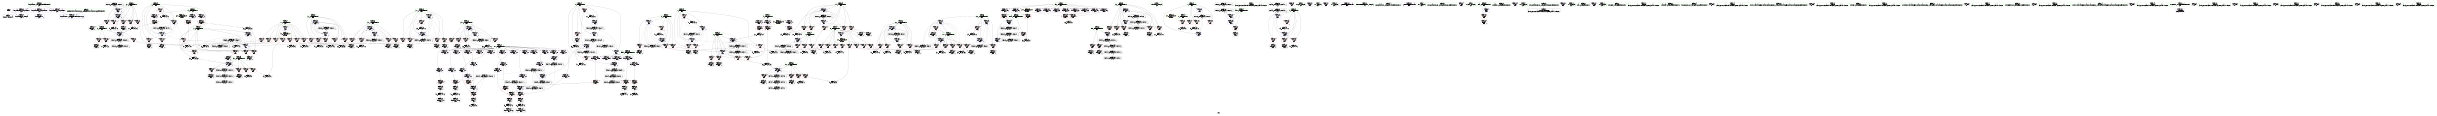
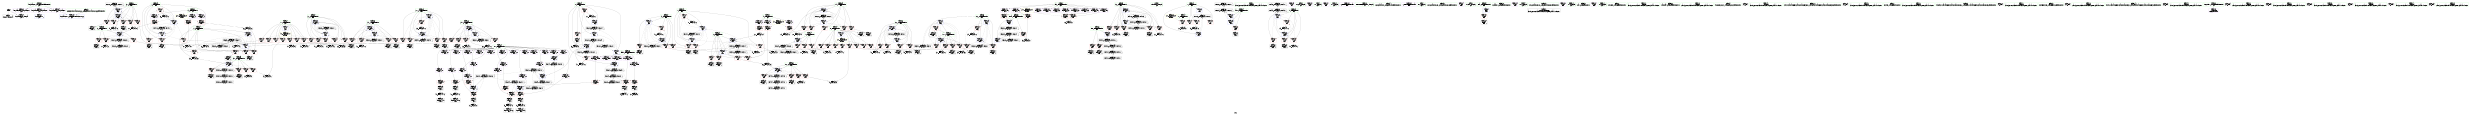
none -> (1697, 4)
